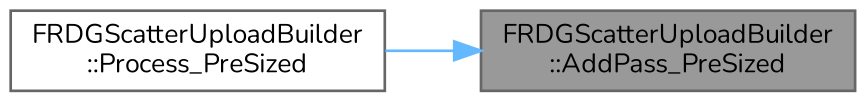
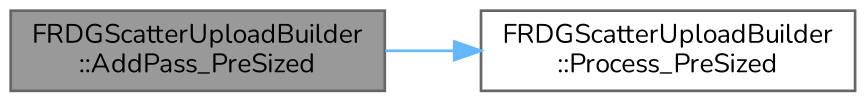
(420, 51) -> (420, 51)
